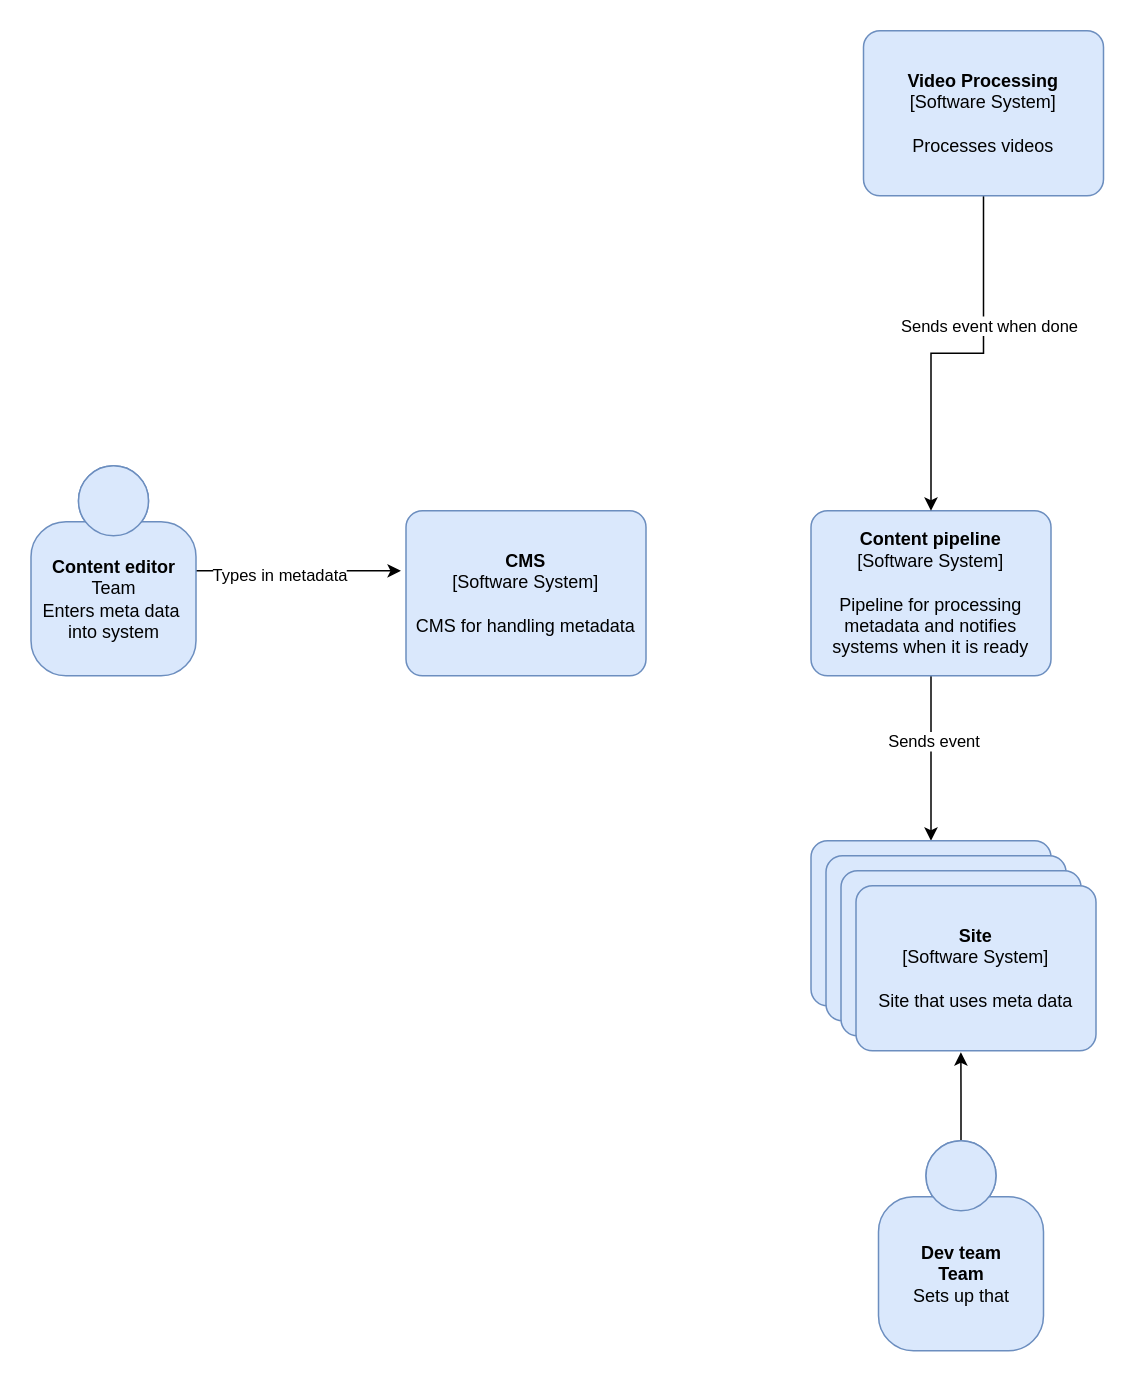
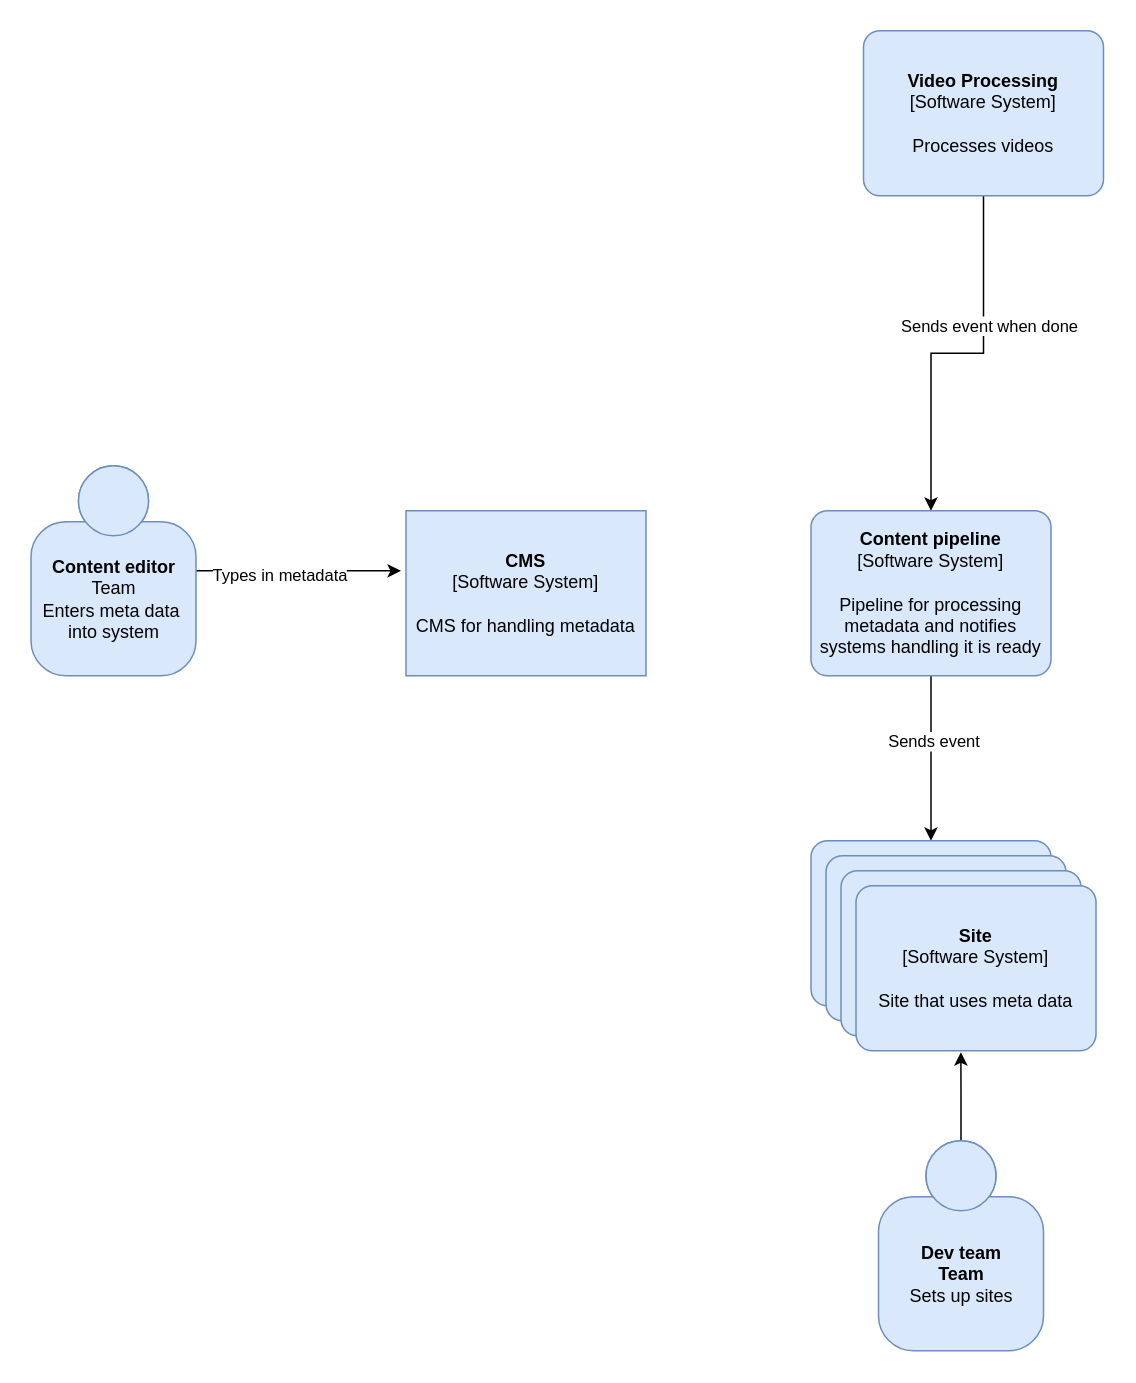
(526, 593) -> (526, 593)
(931, 593) -> (931, 593)
(962, 1274) -> (962, 1274)
